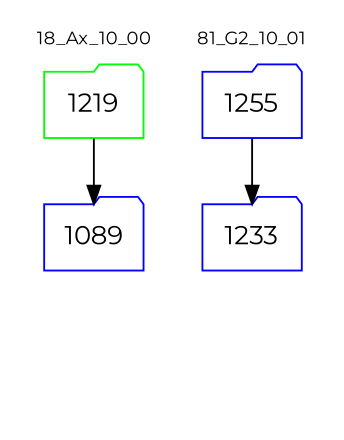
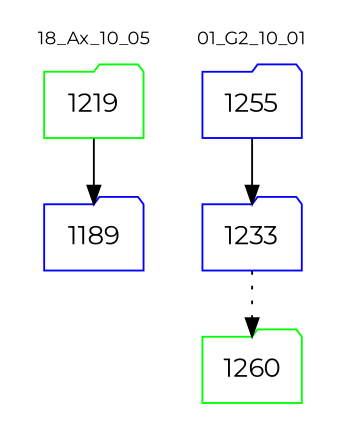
(95, 40) -> (95, 40)
(252, 40) -> (252, 40)
(94, 237) -> (94, 237)
none -> (252, 370)
